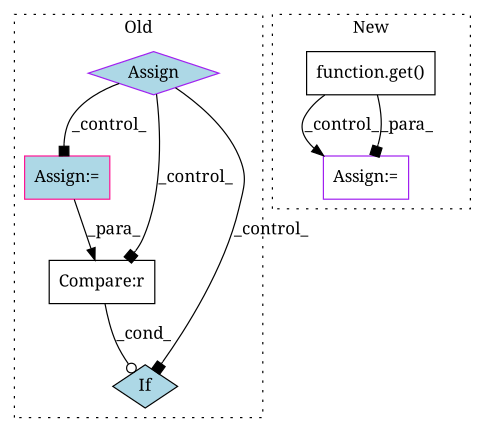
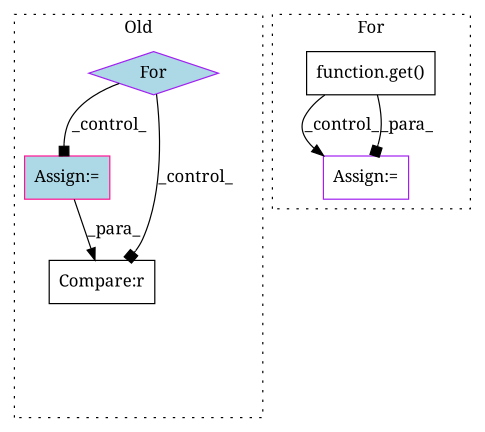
(371, 28) -> (371, 28)
(154, 73) -> (154, 73)
(145, 386) -> none
